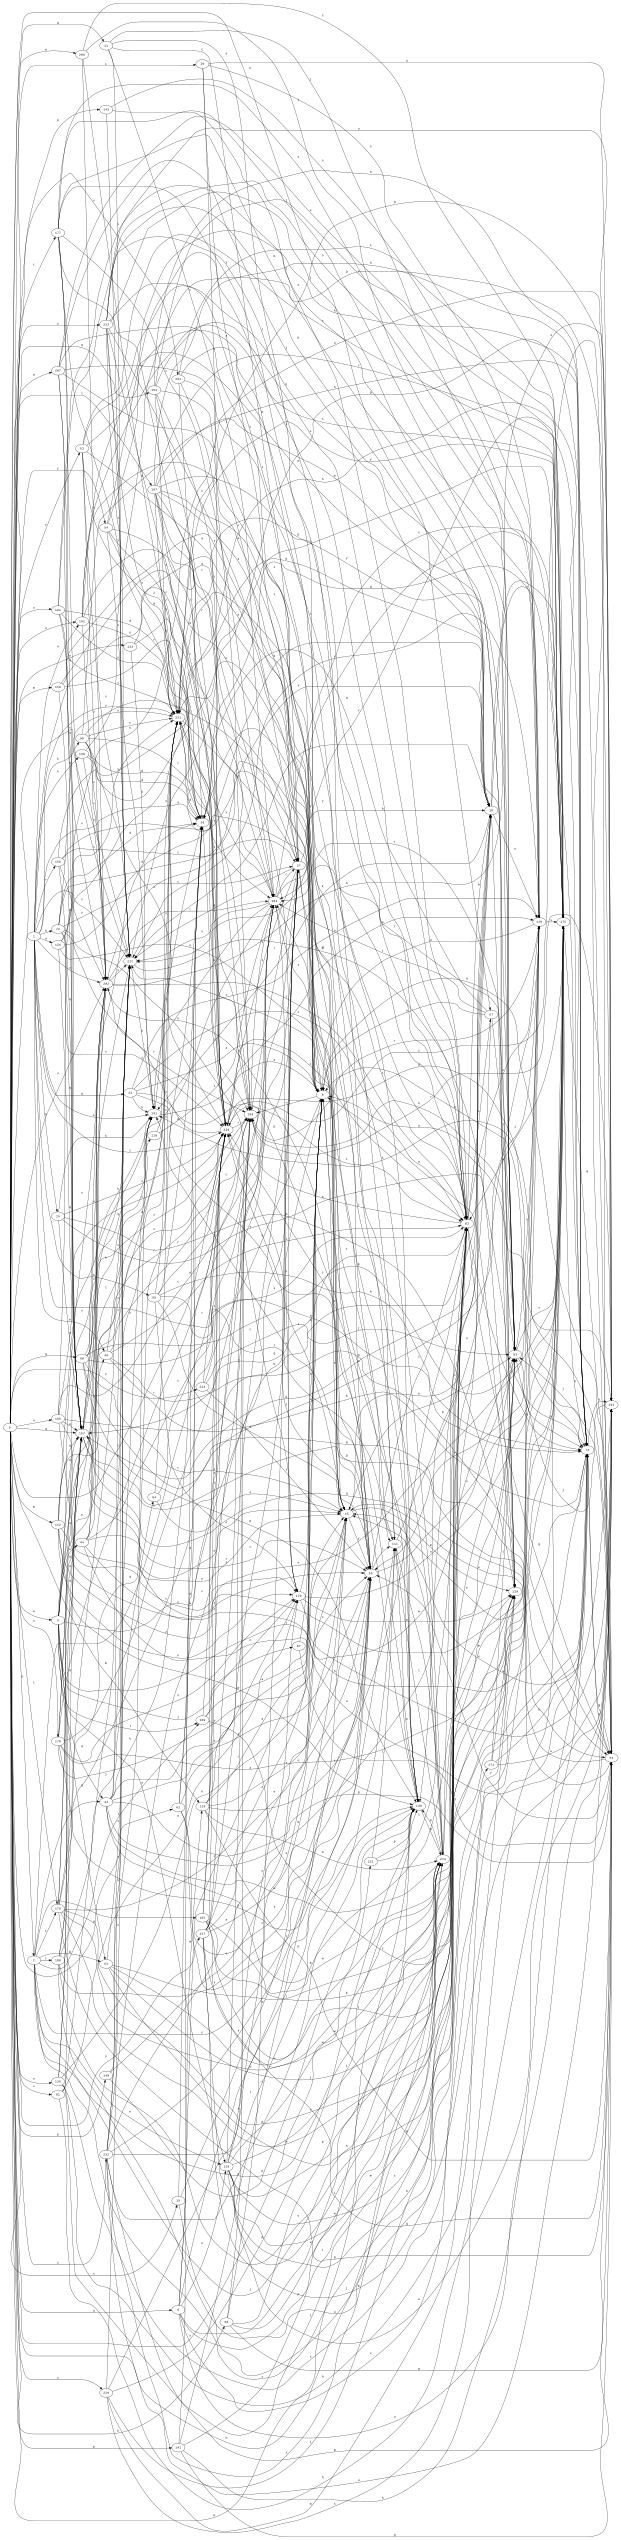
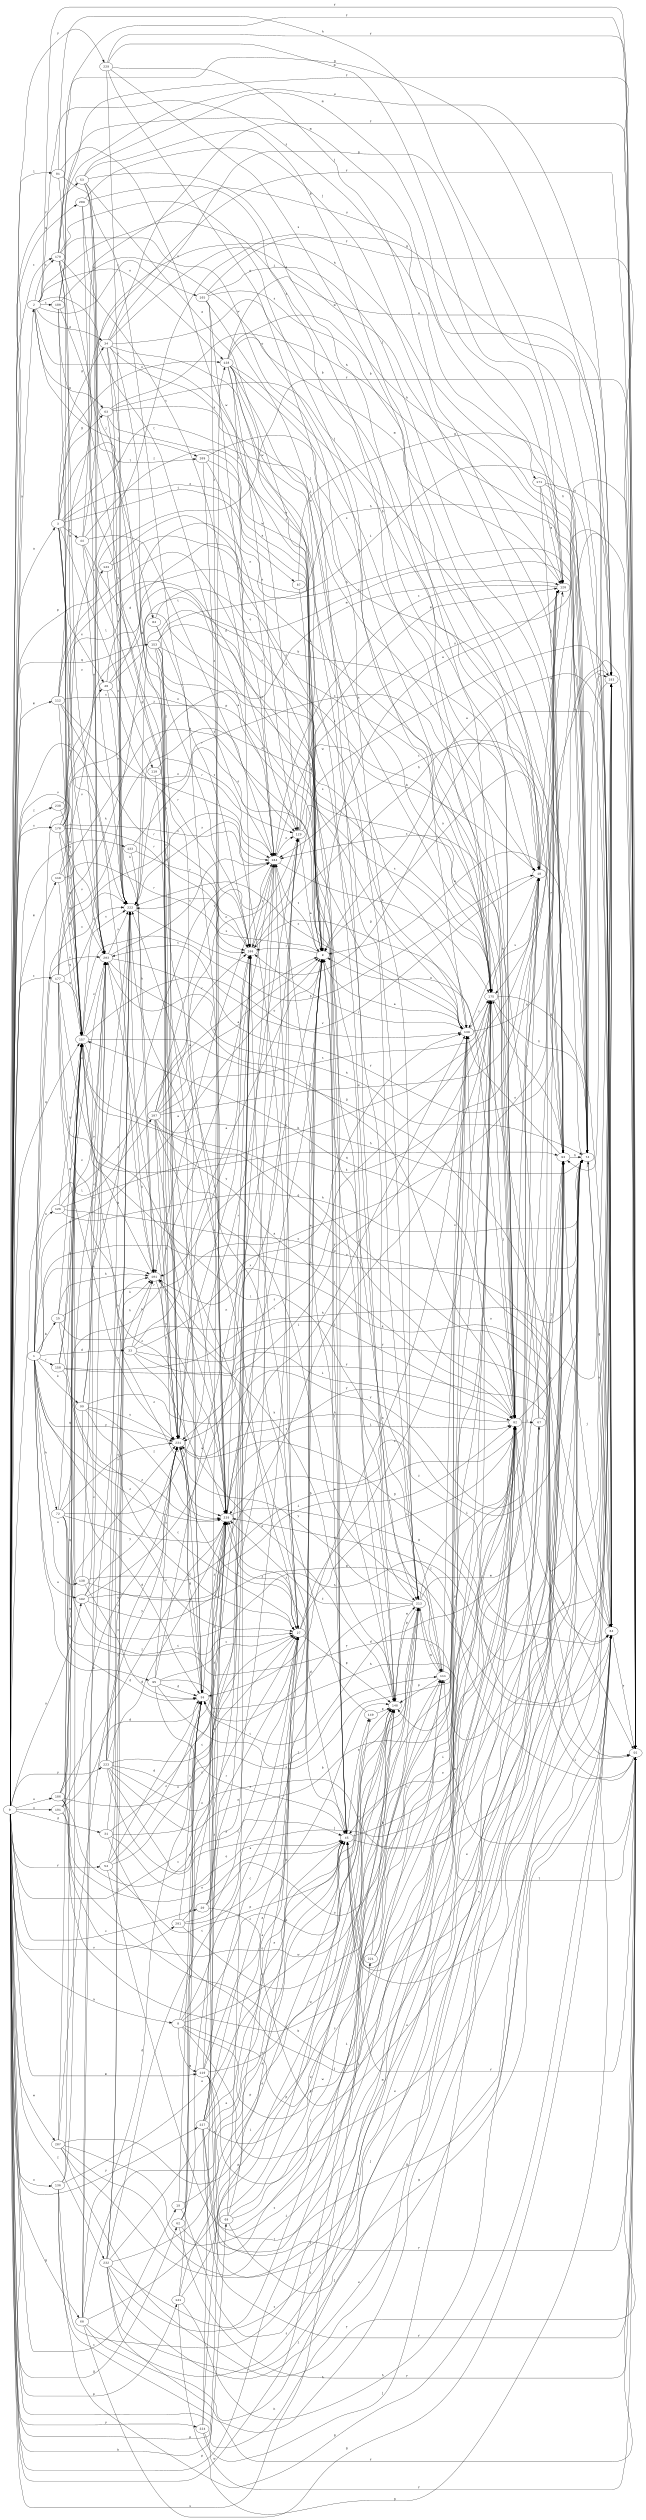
none -> (58, 806)
(288, 1825) -> (355, 1777)
